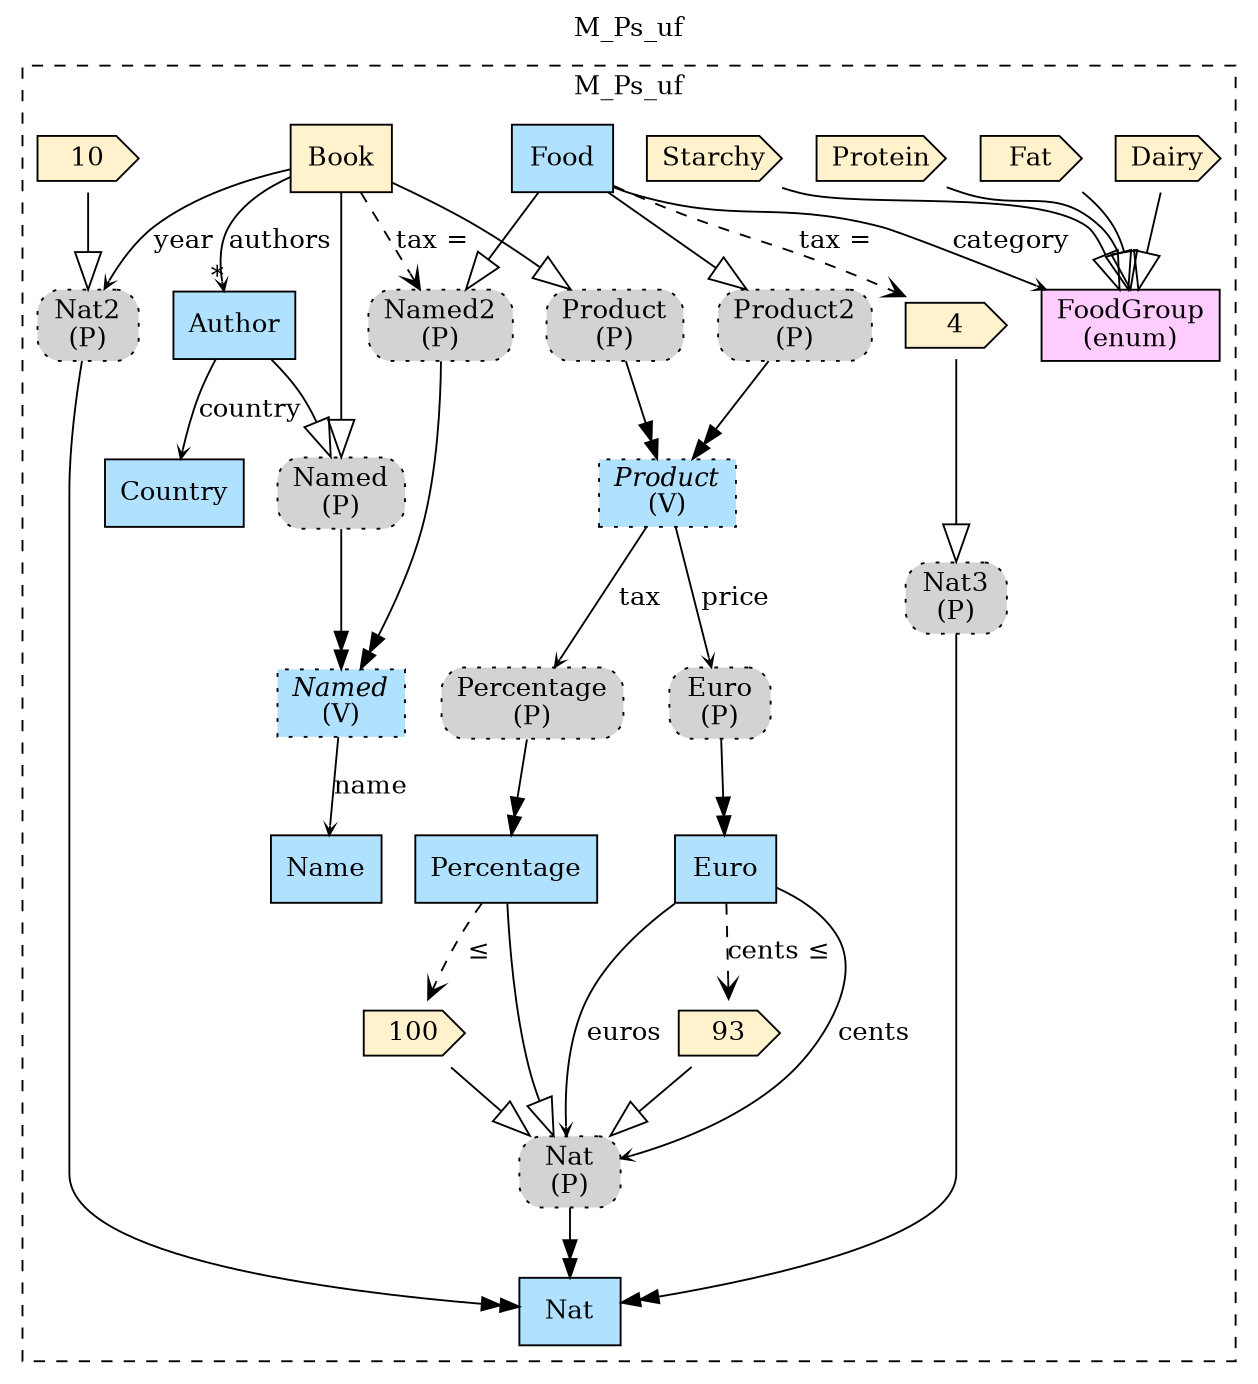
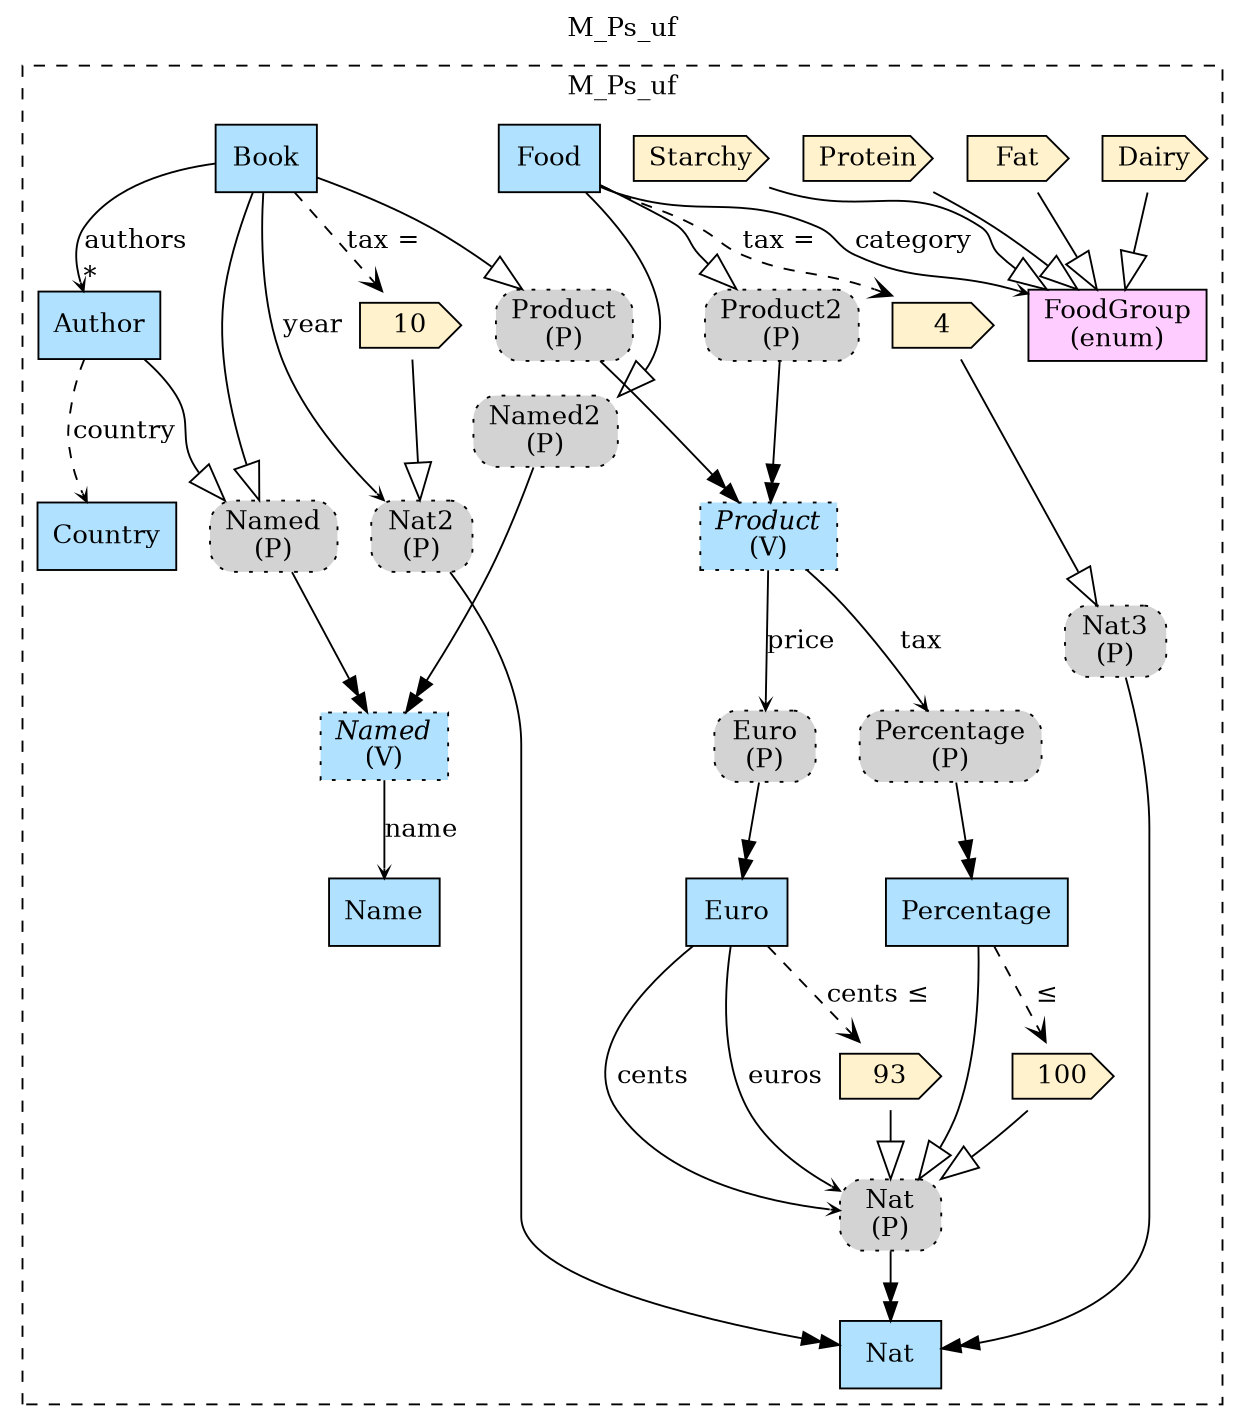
(341, 158) -> (266, 158)
(385, 233) -> (332, 235)
(196, 403) -> (69, 426)
